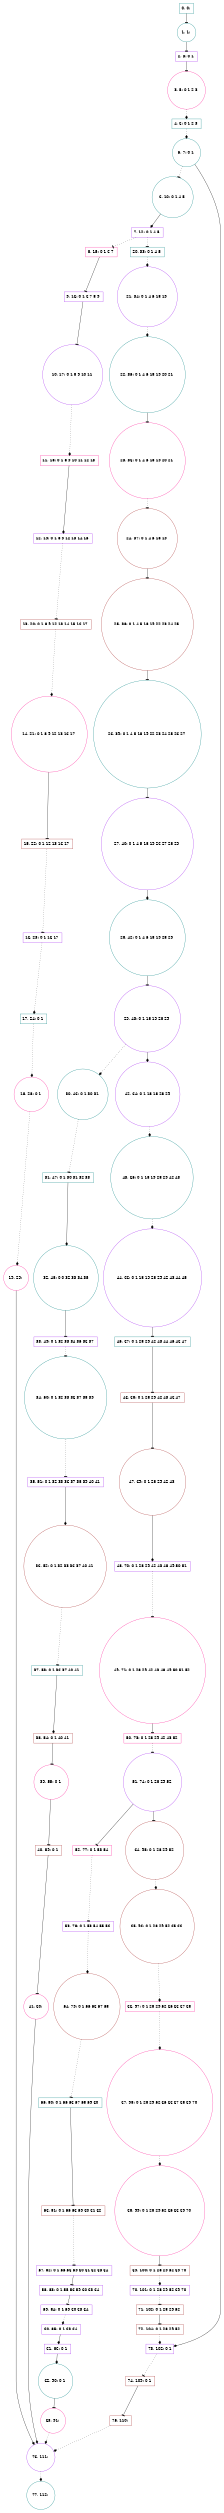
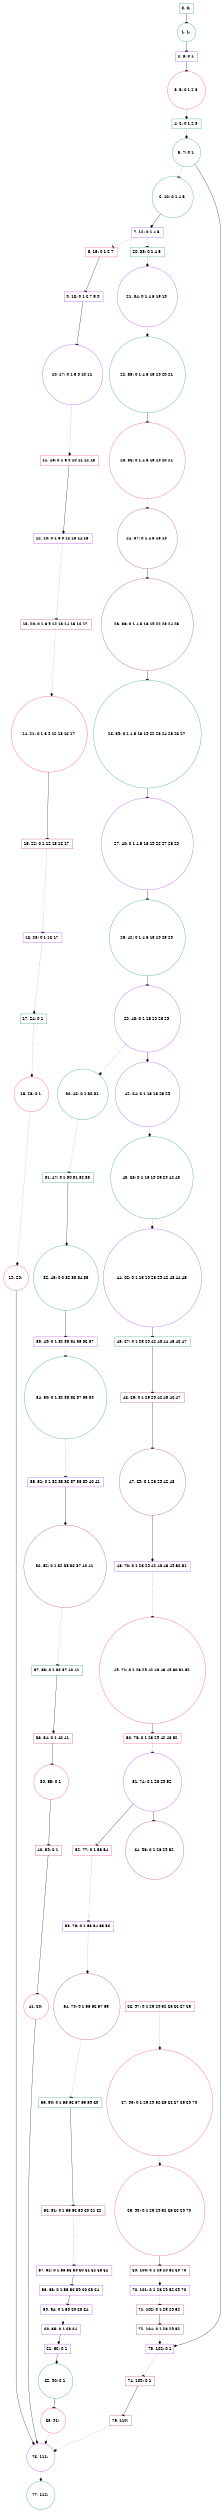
(147, 894) -> (147, 894)
(157, 1926) -> none
